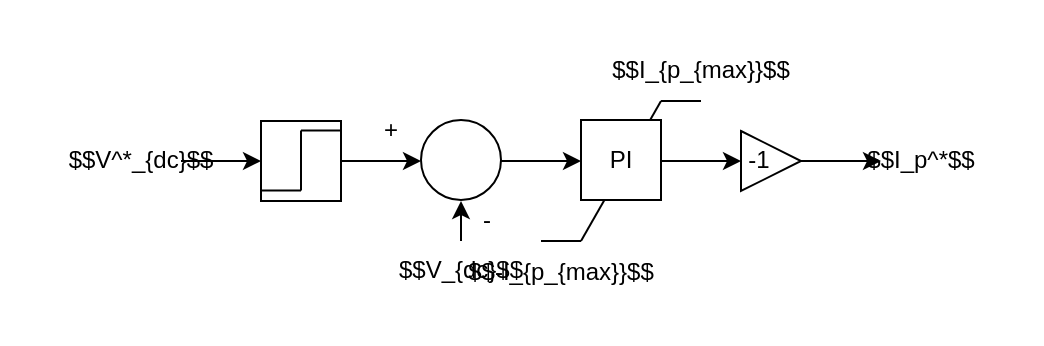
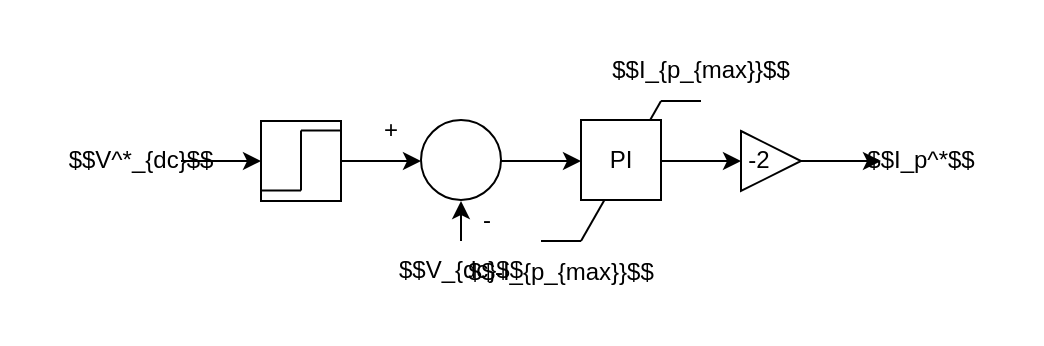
(760, 161) -> (760, 161)
